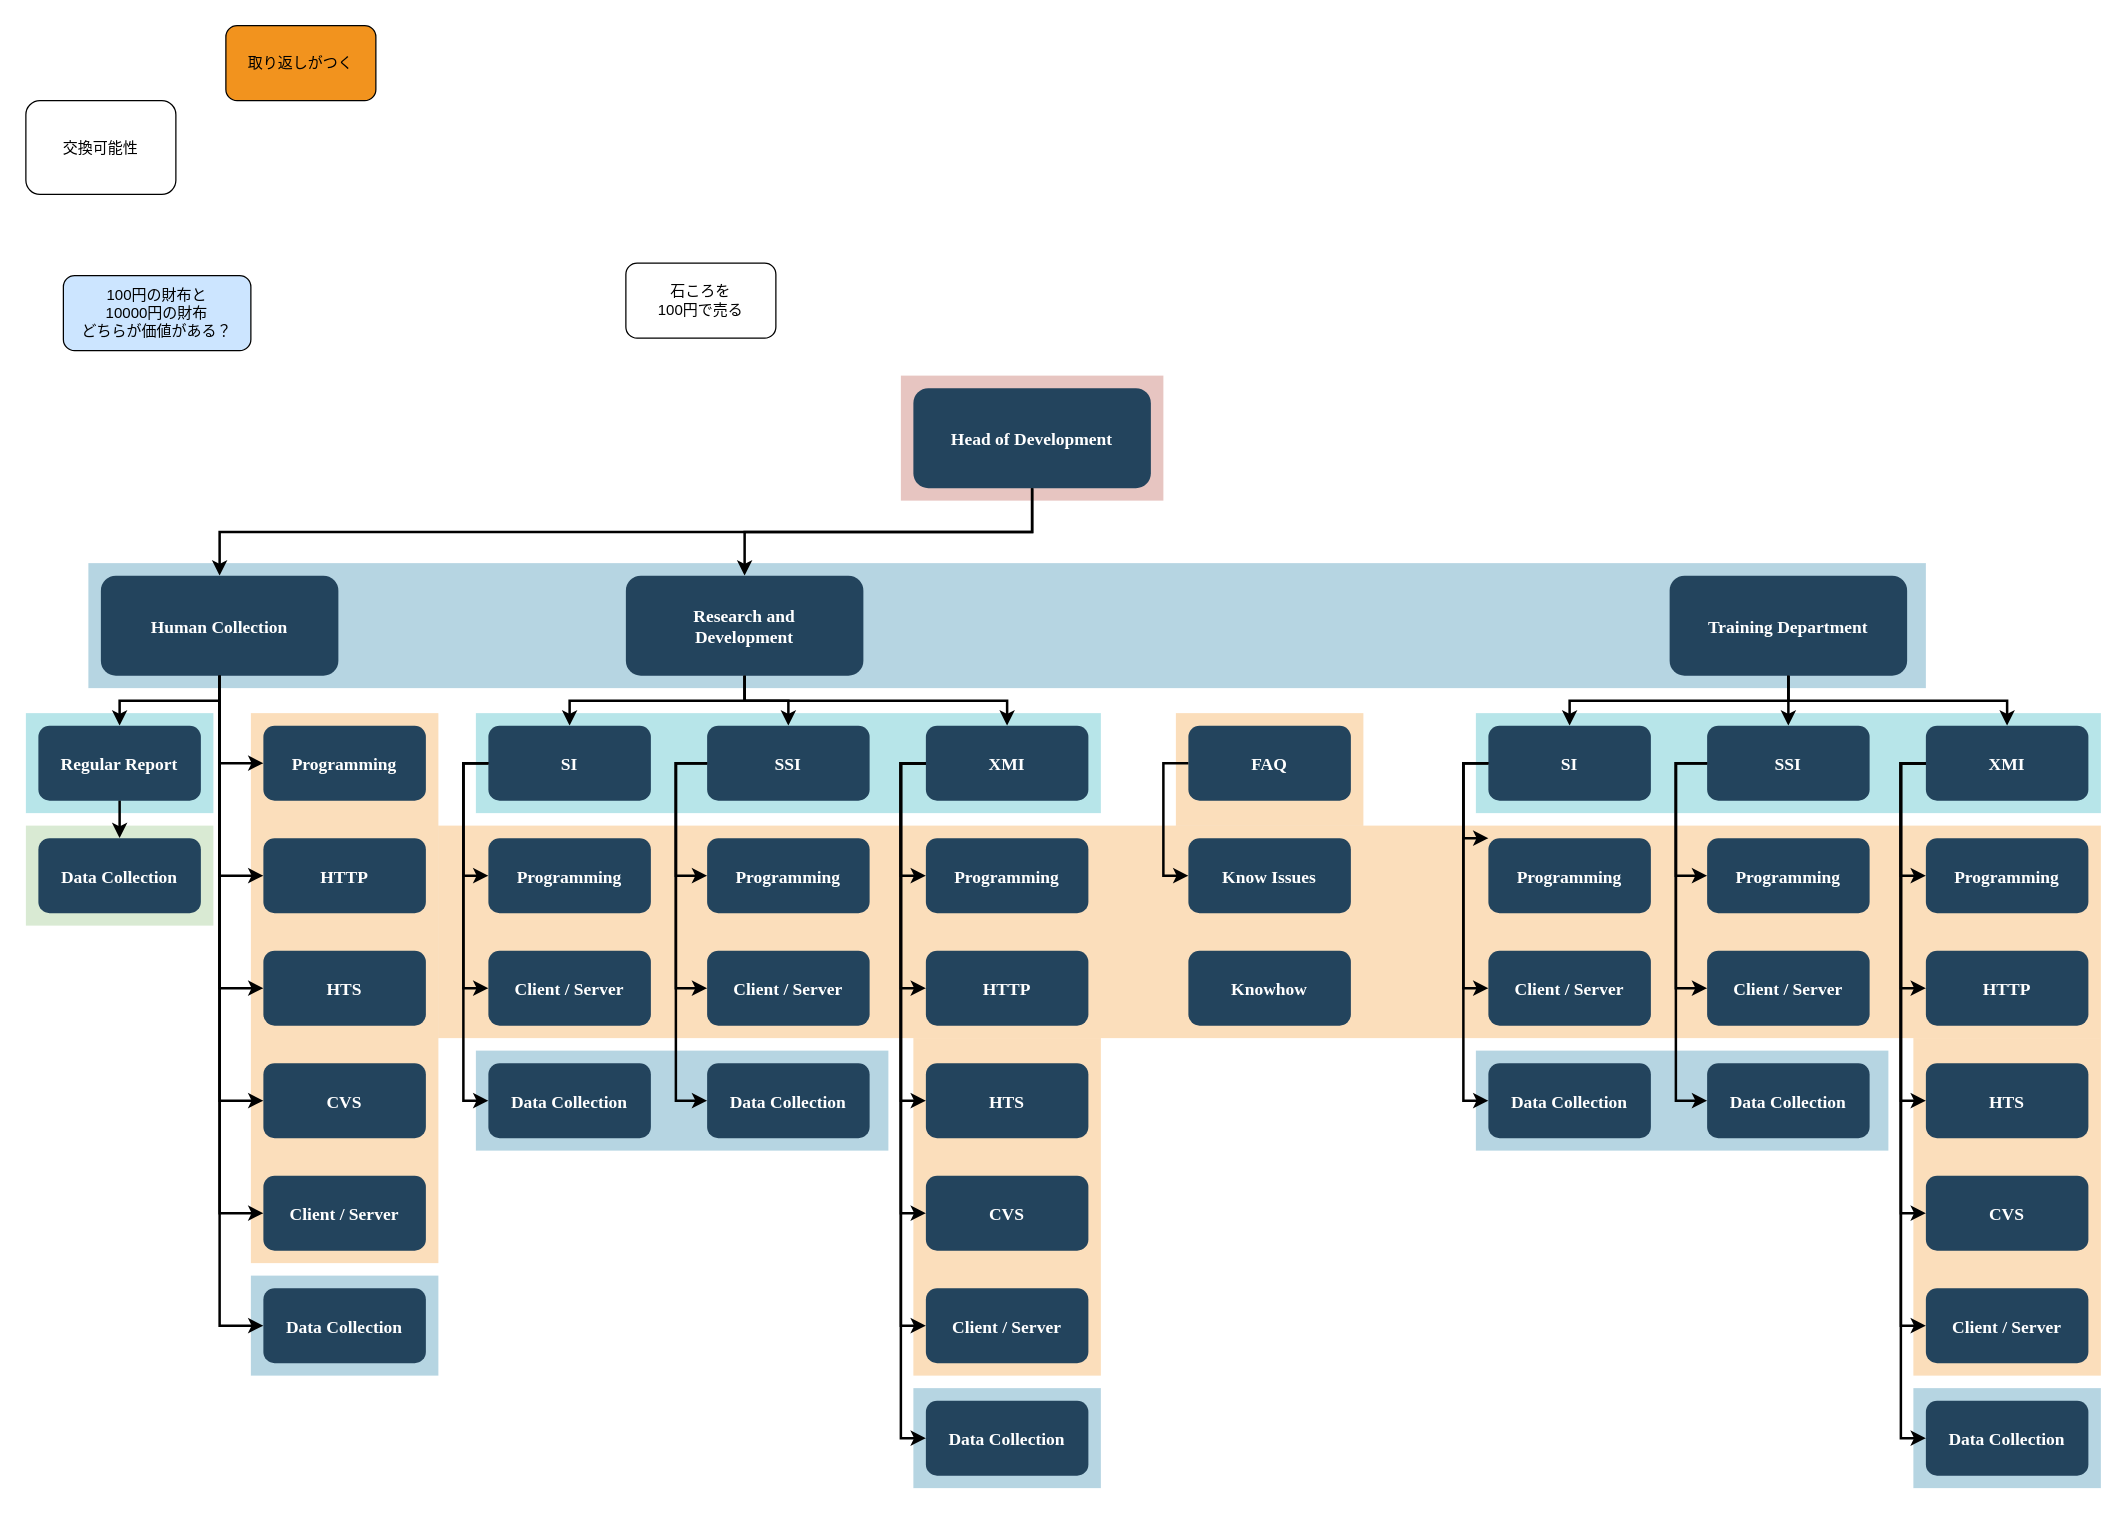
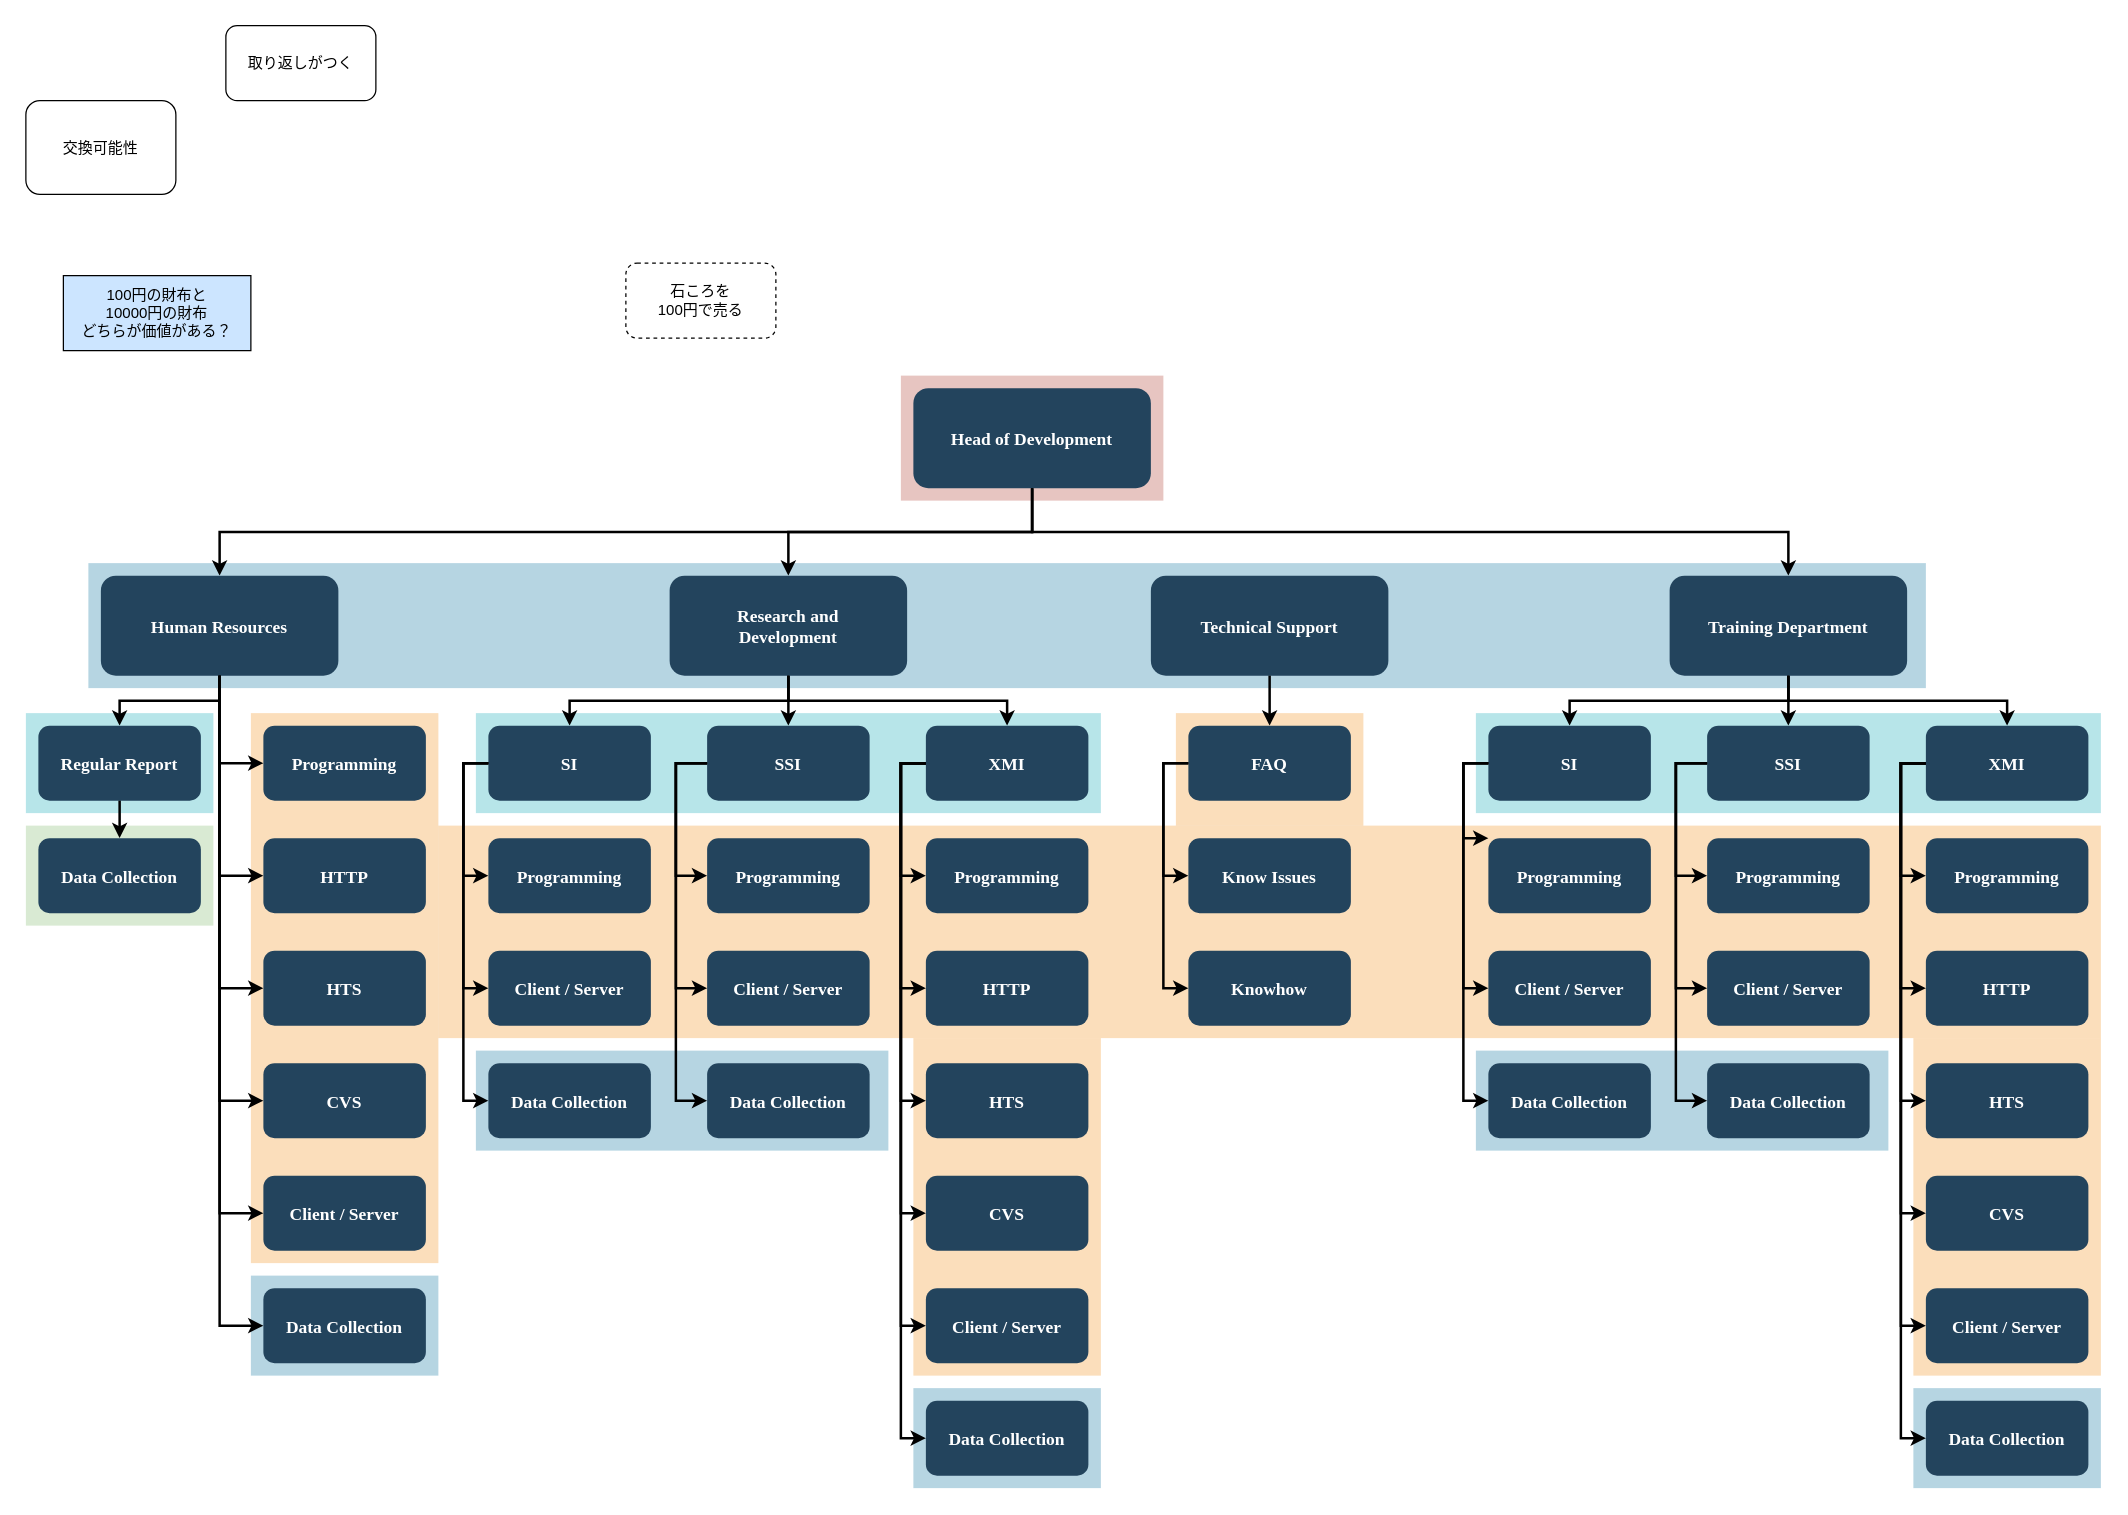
(301, 63) -> (301, 63)
(701, 301) -> (701, 301)
(157, 313) -> (157, 313)
none -> (1426, 532)
(744, 626) -> (788, 626)
none -> (1269, 626)
(219, 627) -> (219, 627)
none -> (1269, 695)
none -> (1163, 940)
